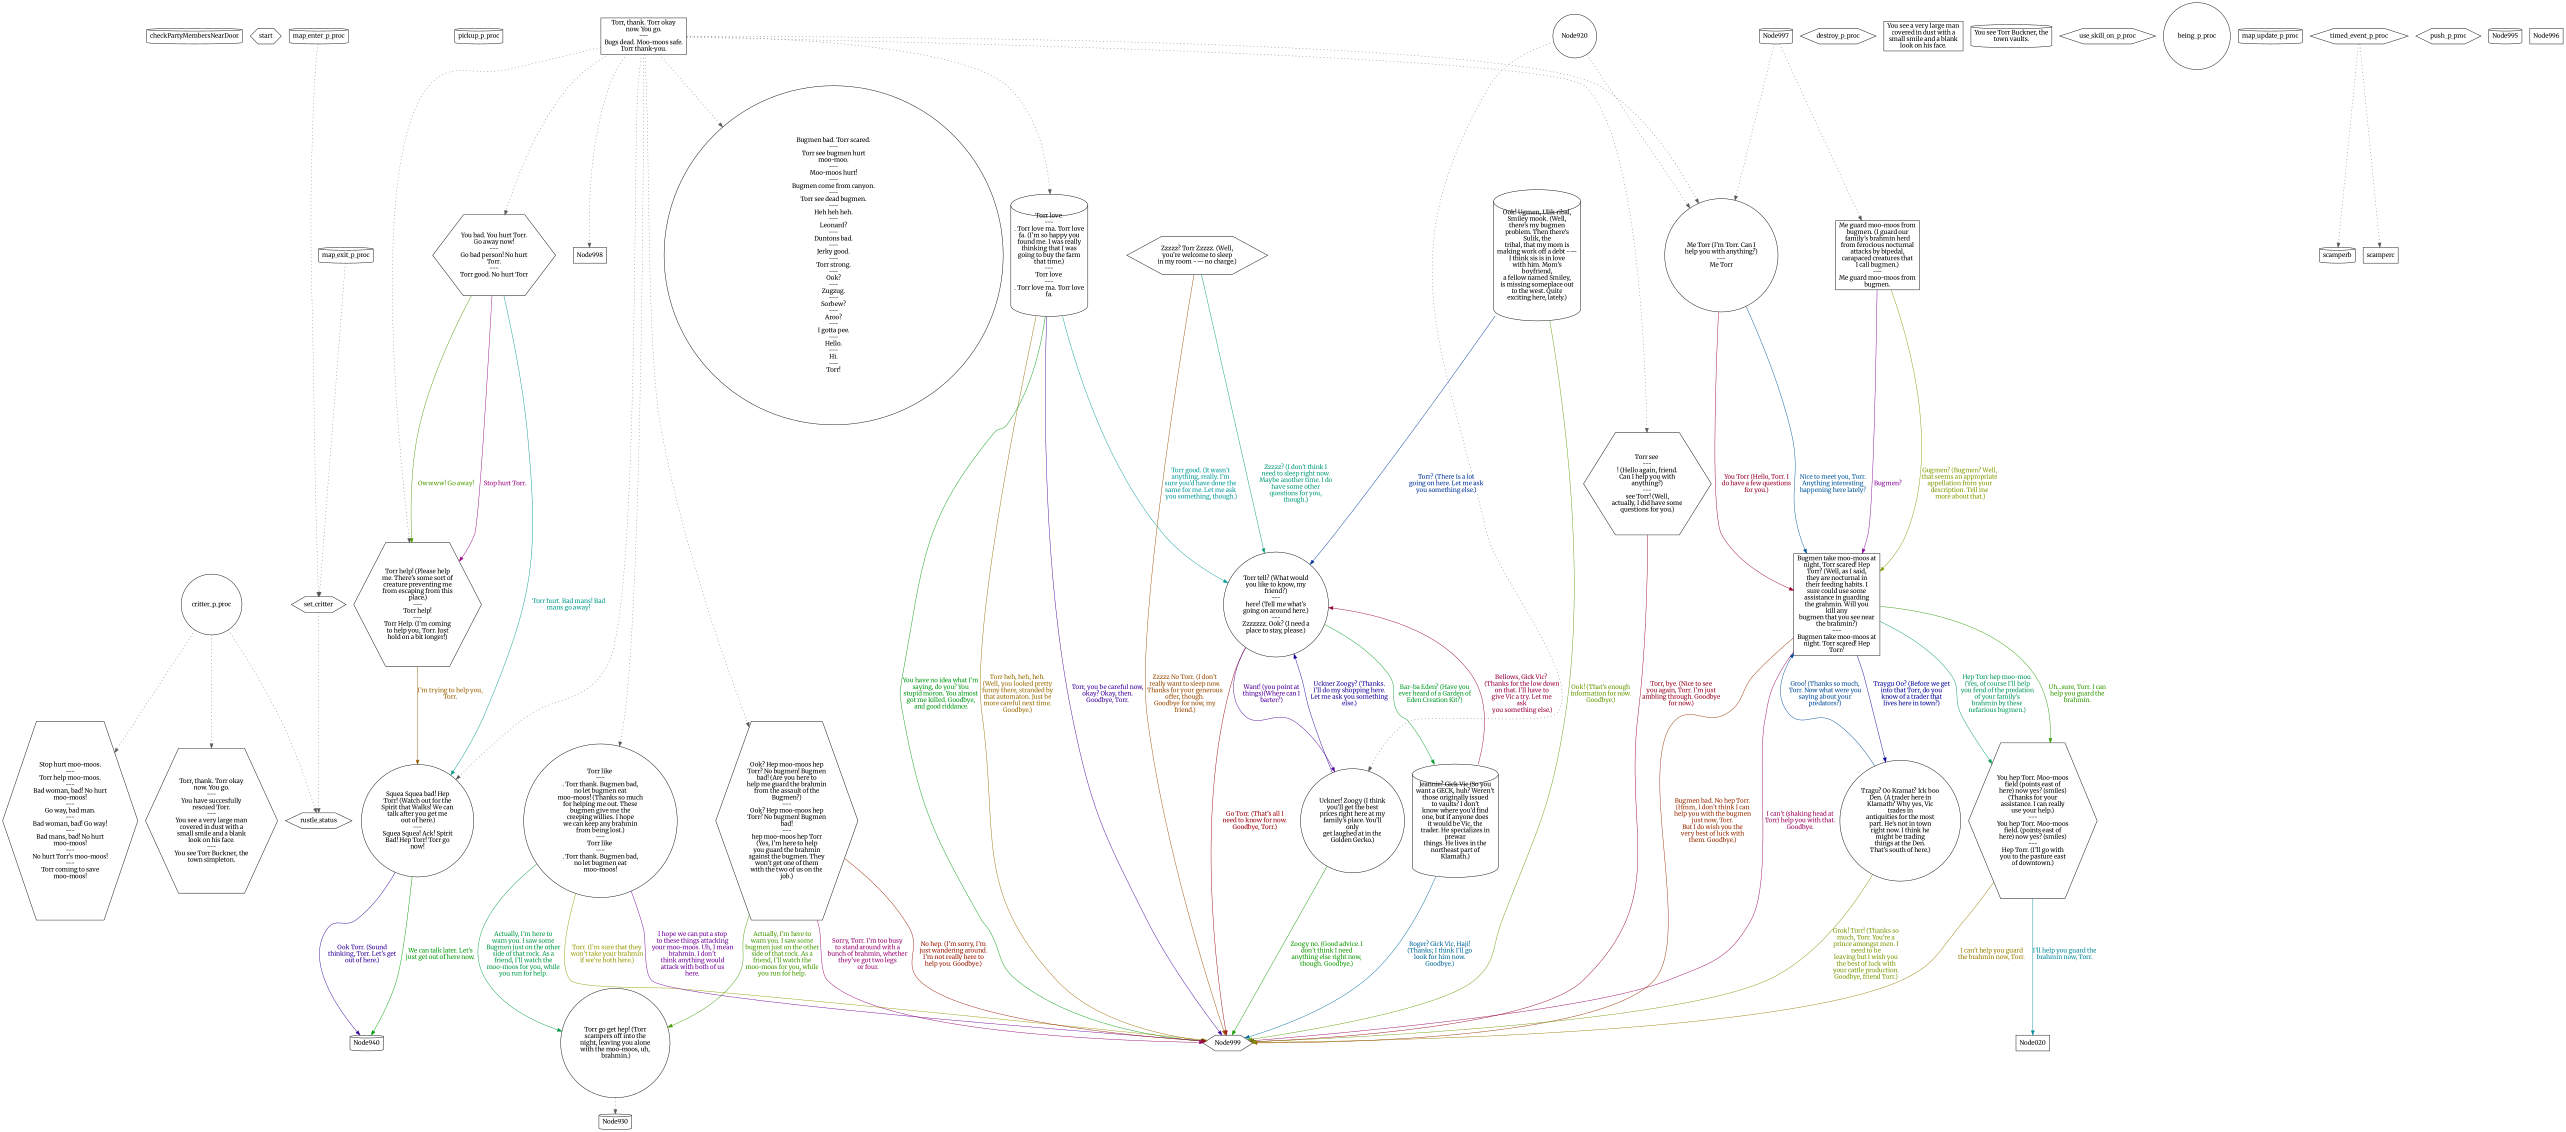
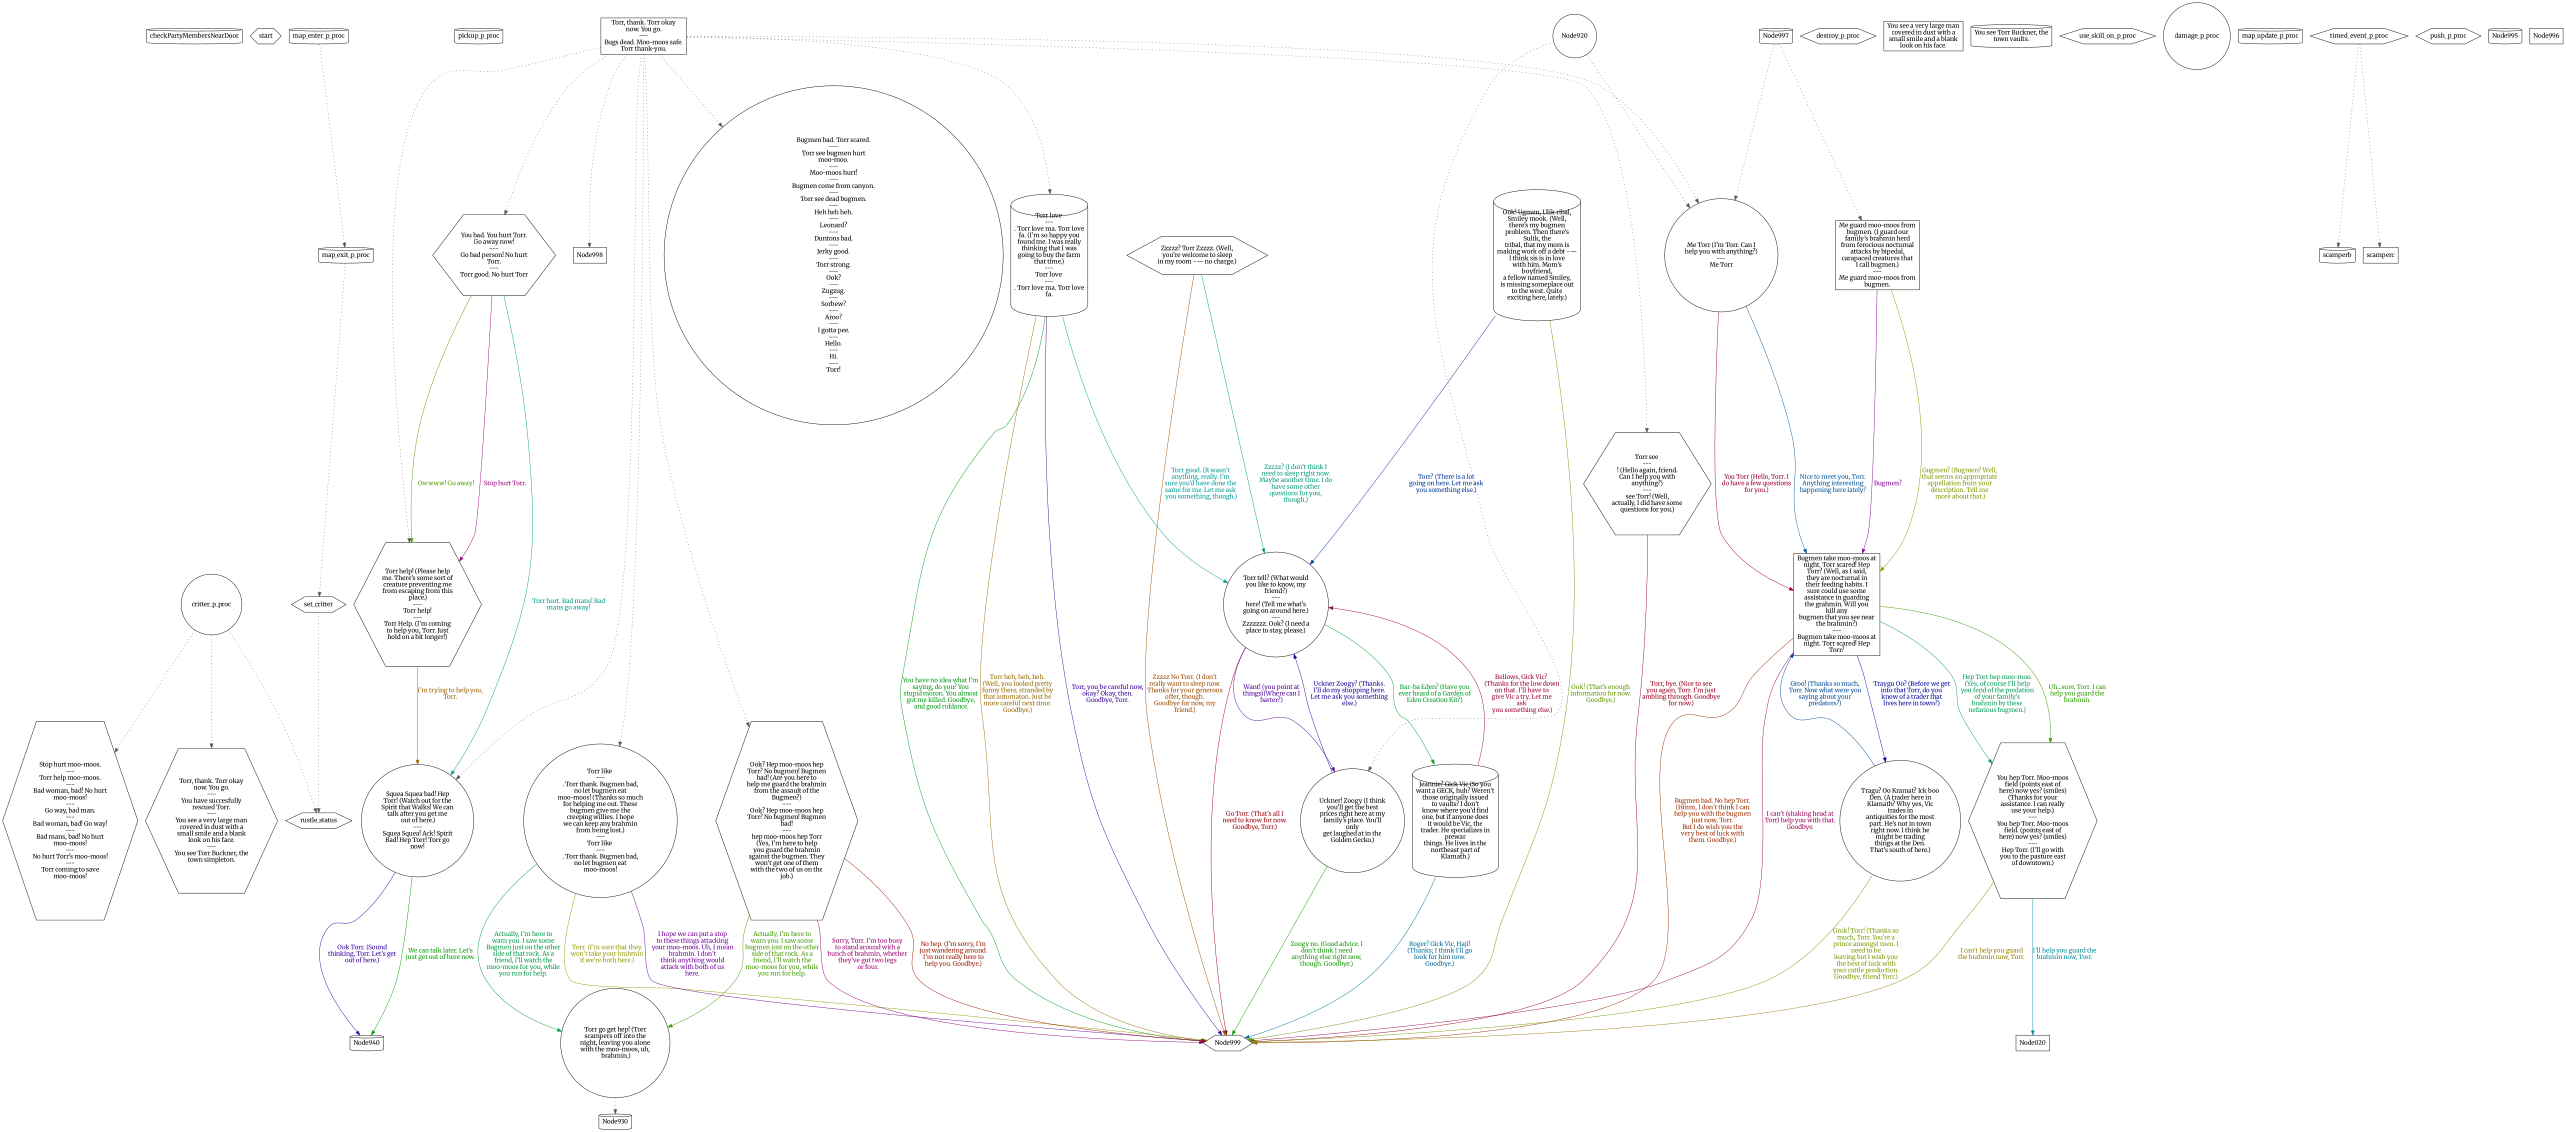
(2197, 36) -> (2197, 36)
(312, 318) -> (332, 144)
